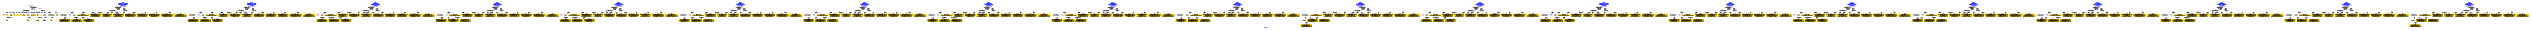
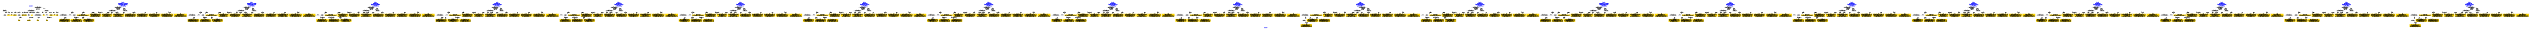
(44, 18) -> (5, 13)
